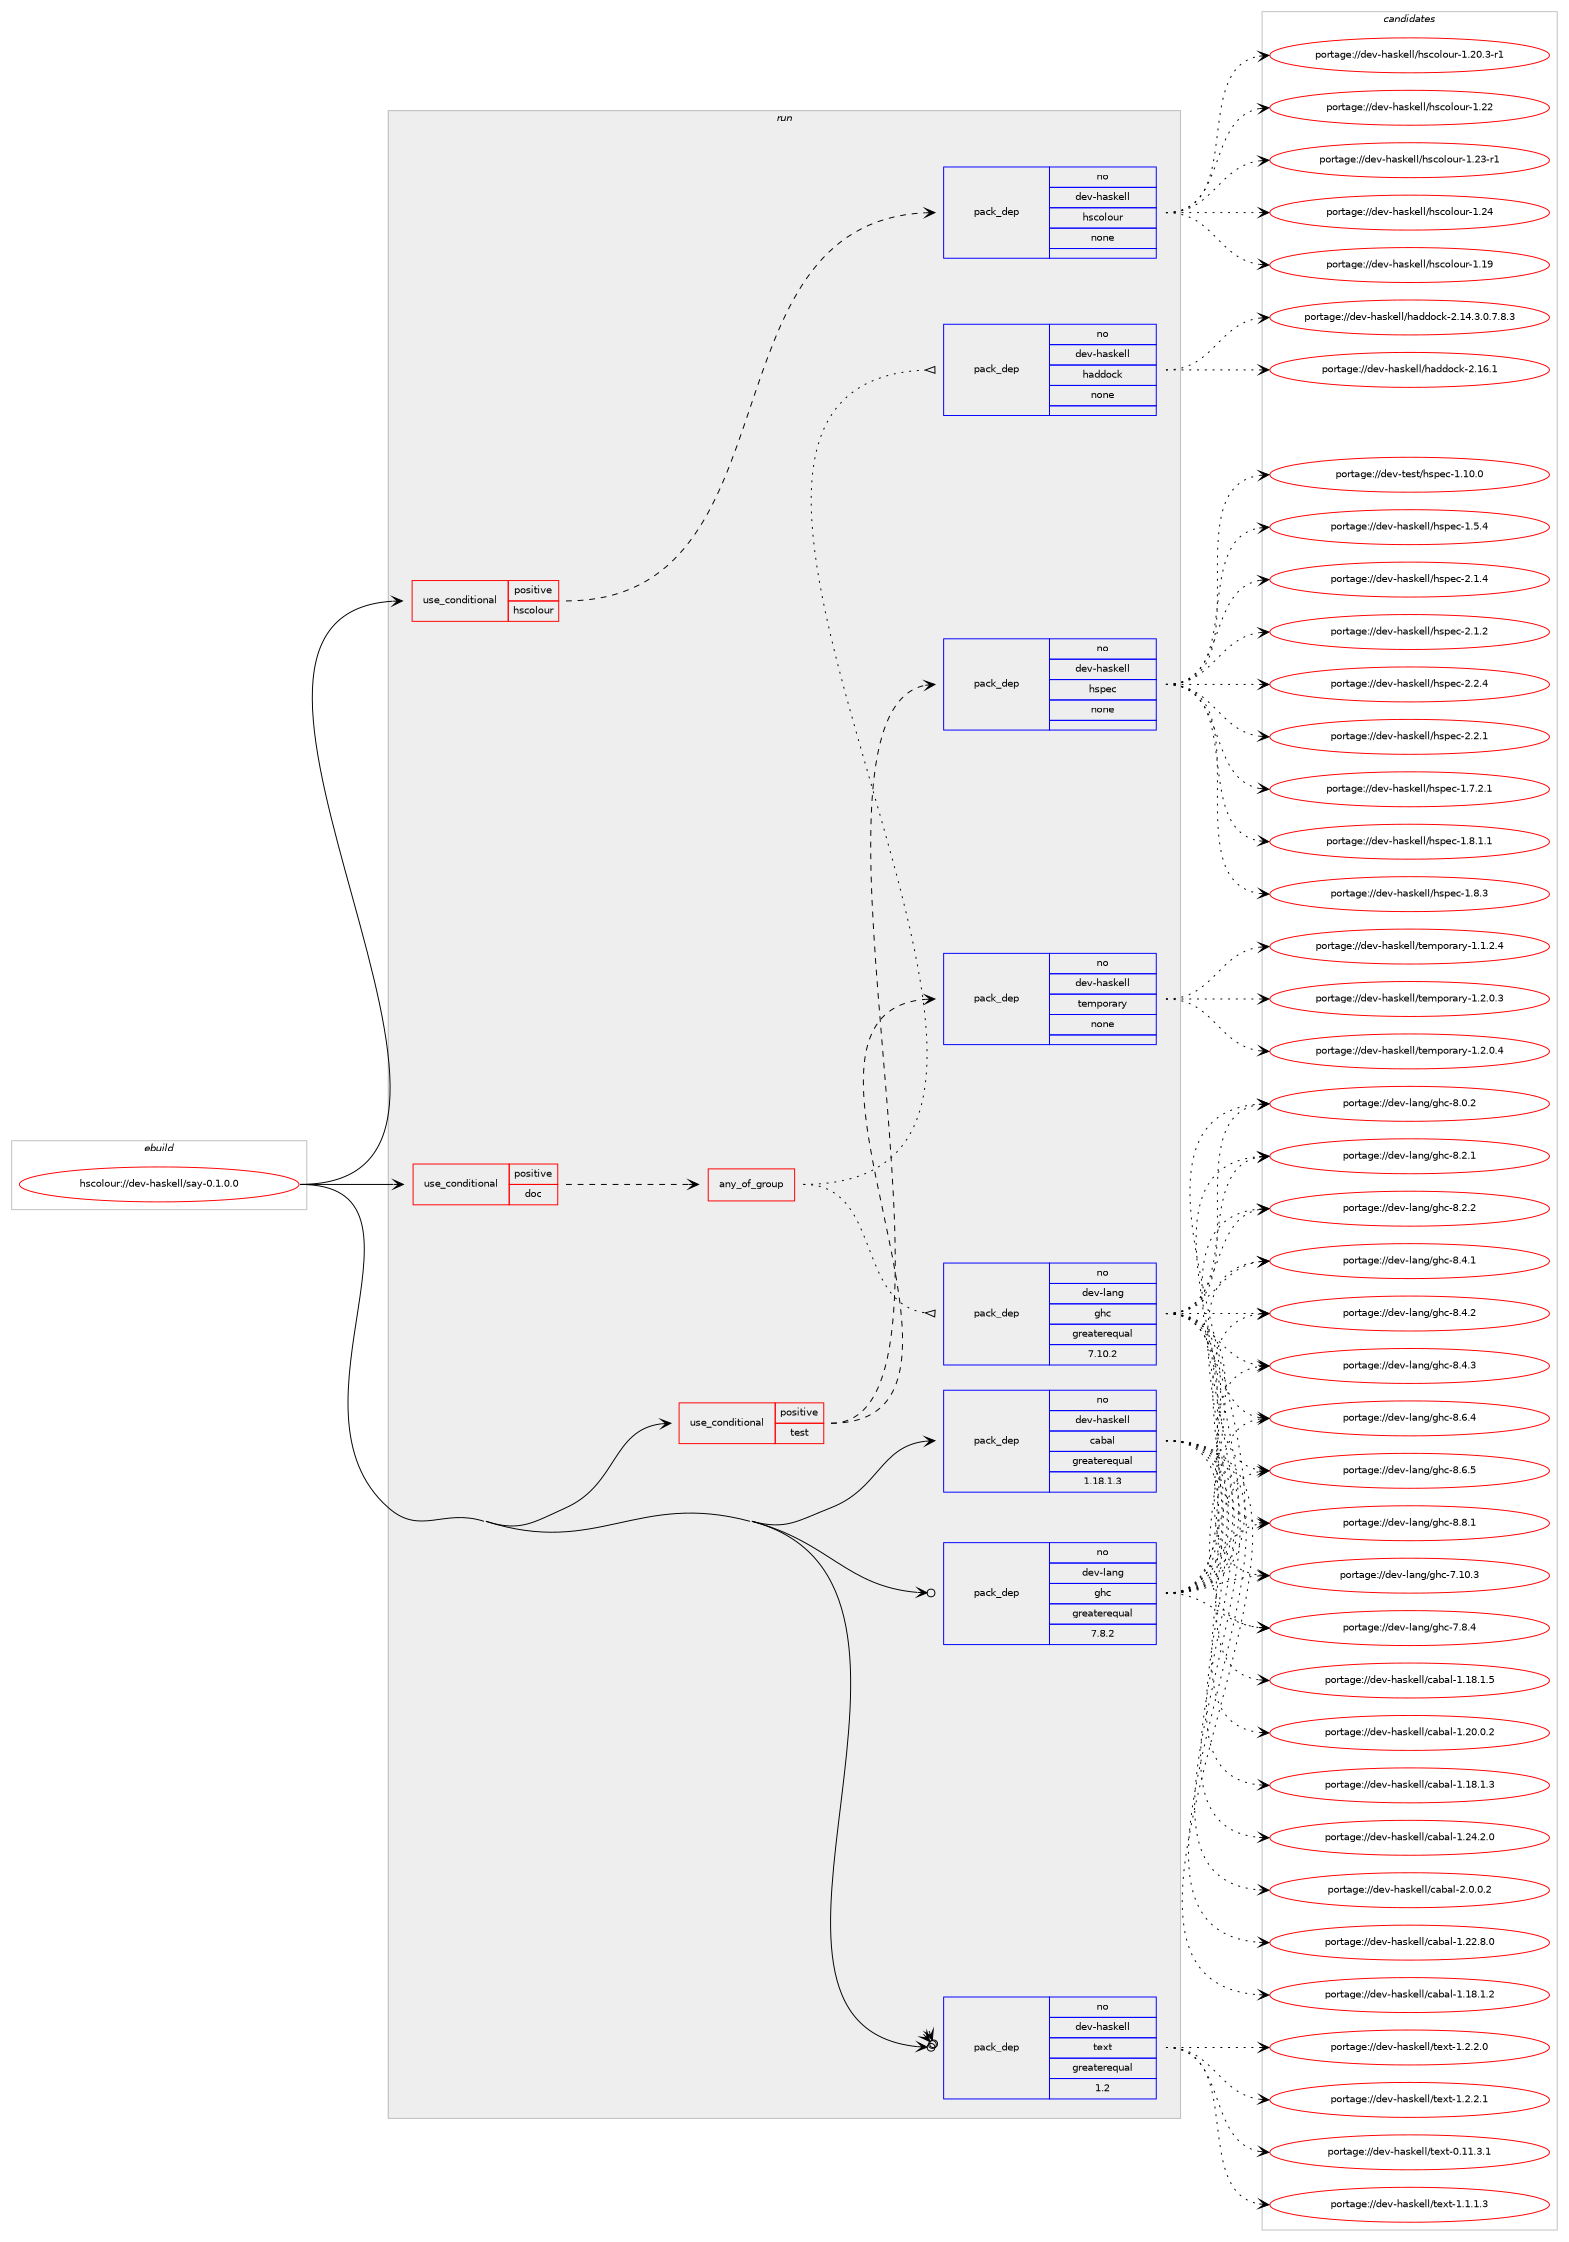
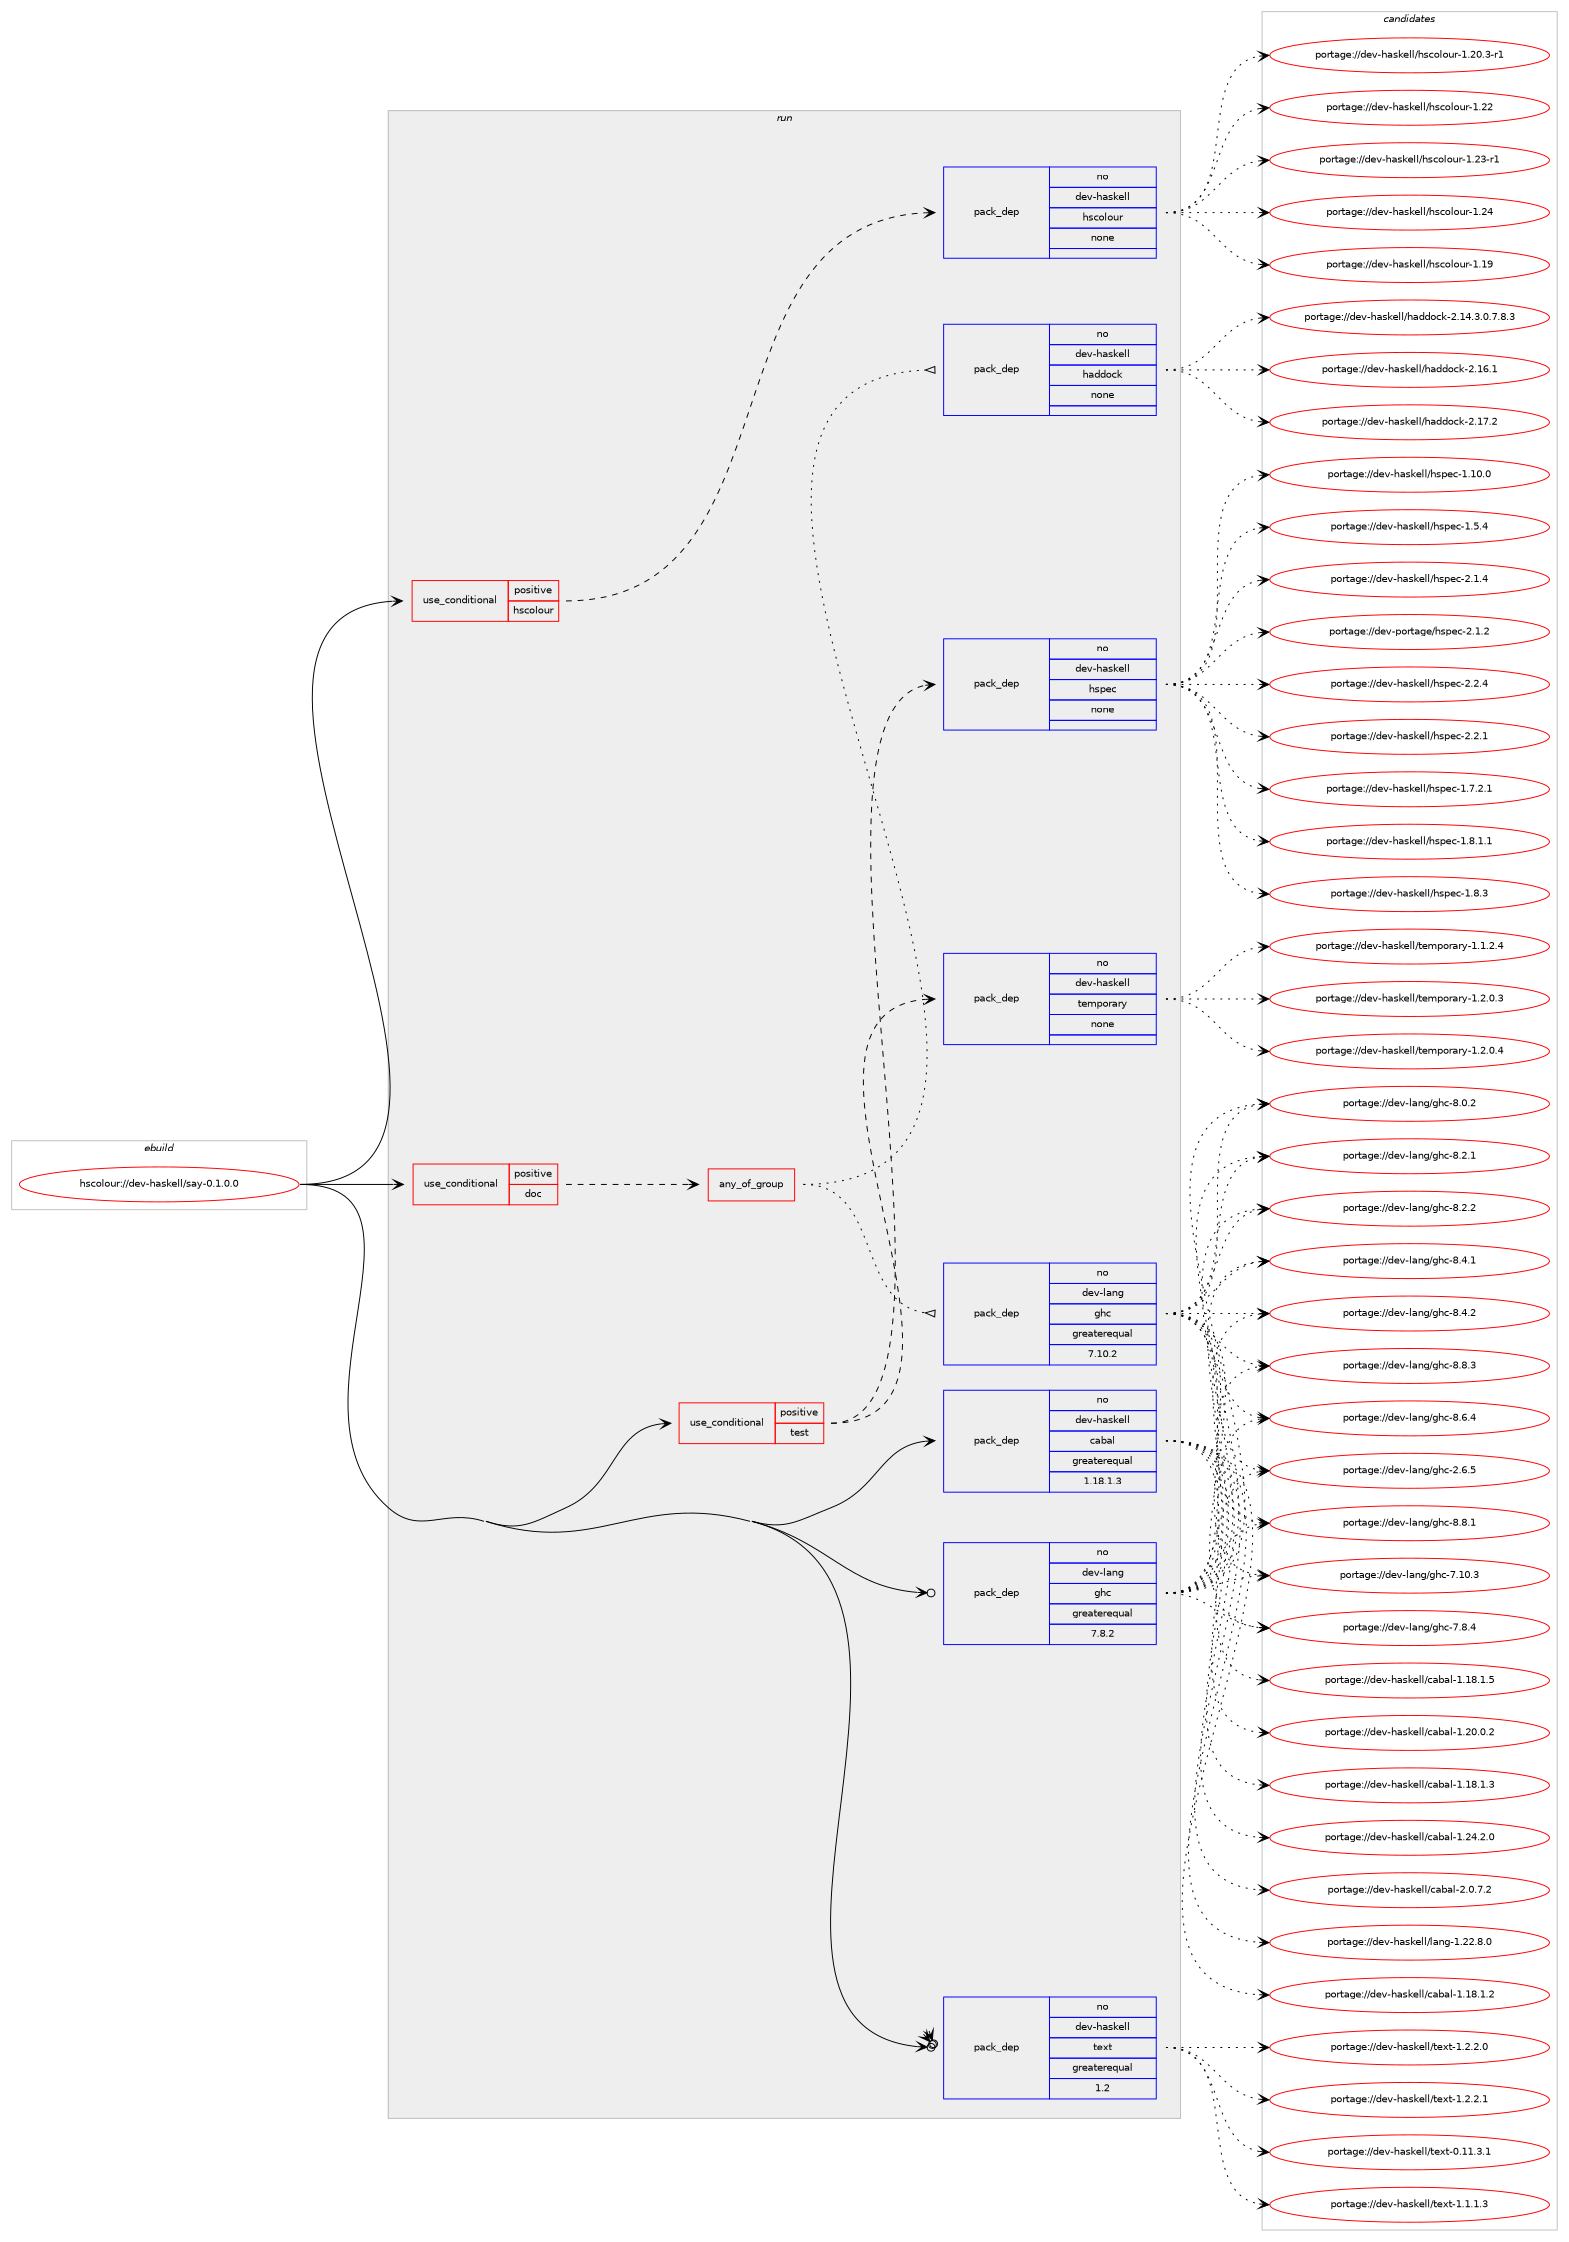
none -> (1410, 422)
(1410, 475) -> (1410, 475)
(1410, 632) -> (1410, 632)
(1410, 1366) -> (1410, 1366)
(1410, 1471) -> (1410, 1471)
(1410, 1890) -> (1410, 1890)
(1410, 1943) -> (1410, 1943)
